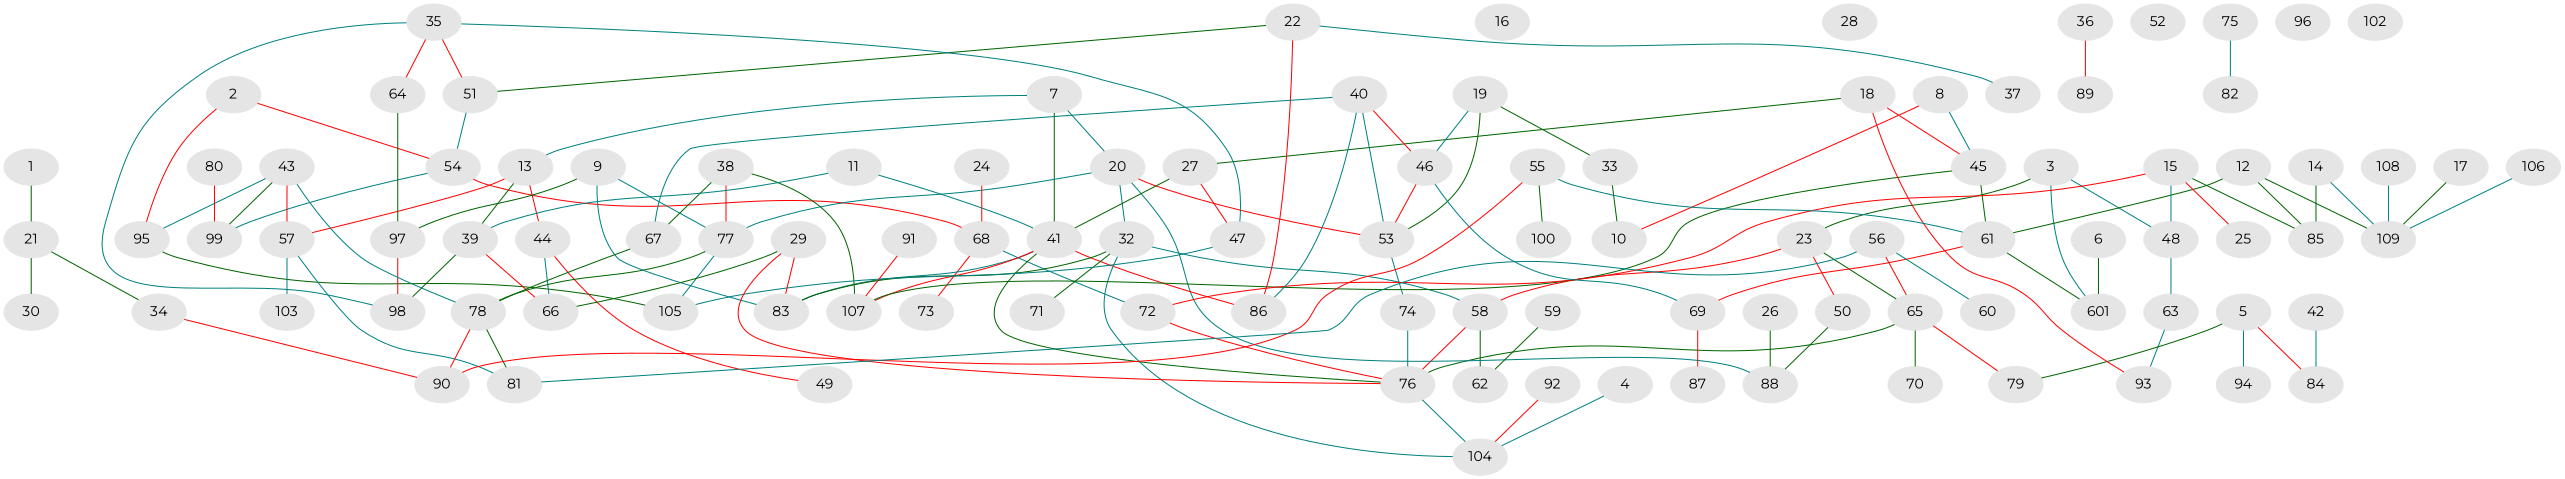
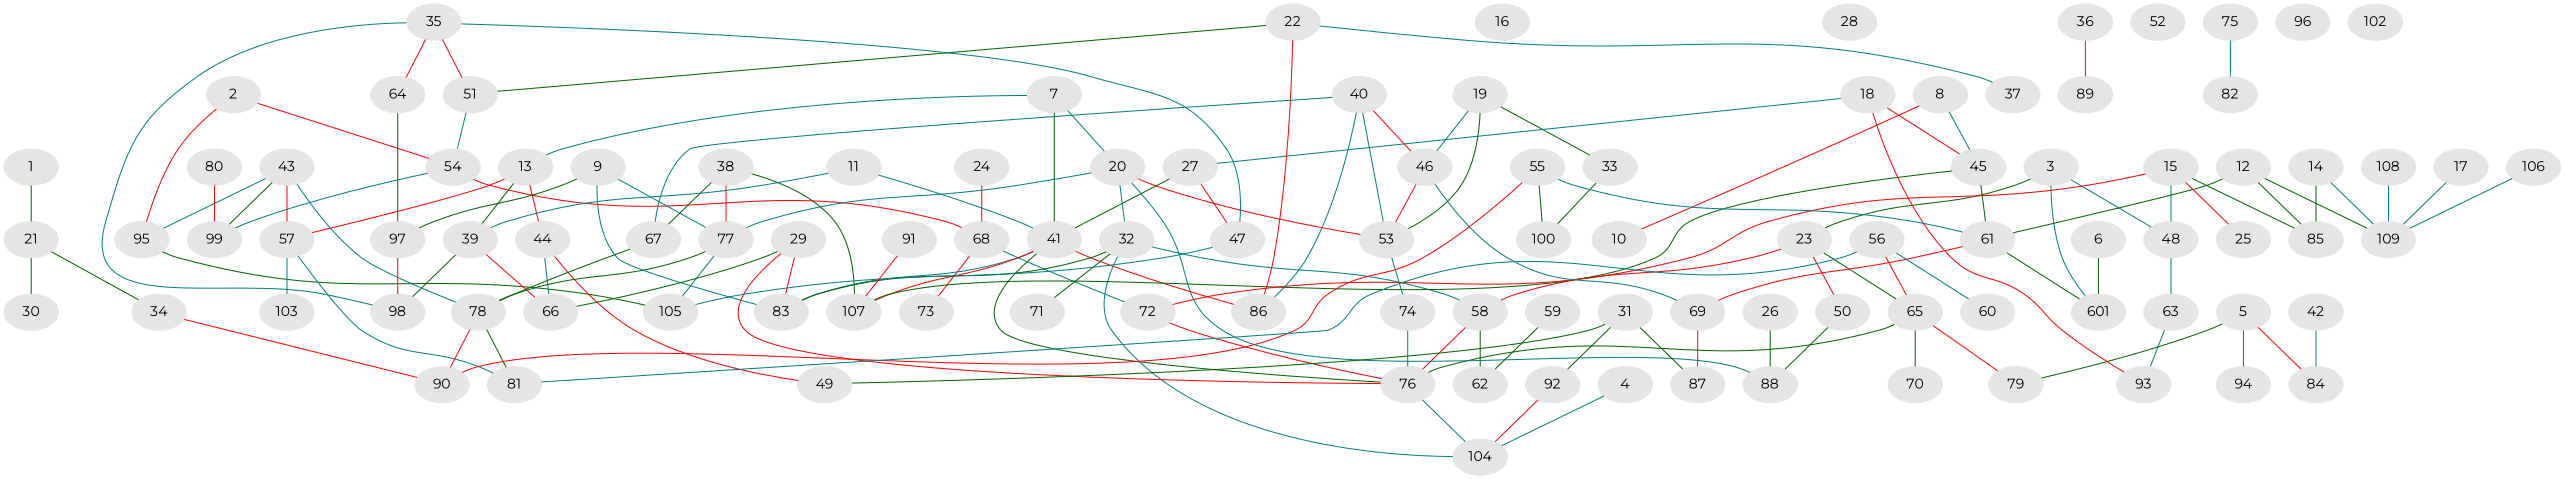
(1529, 131) -> (1529, 131)
(1615, 203) -> (1577, 203)
(2425, 203) -> (2425, 203)
none -> (1625, 312)
